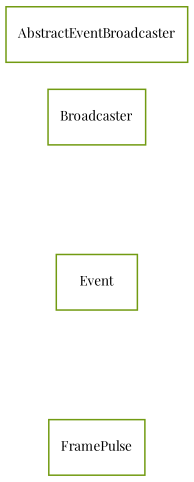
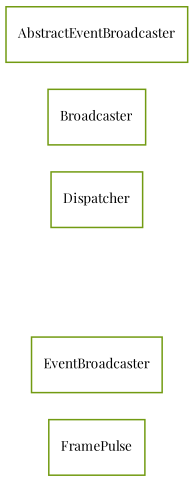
none -> (97, 200)
(97, 282) -> none
none -> (97, 365)
